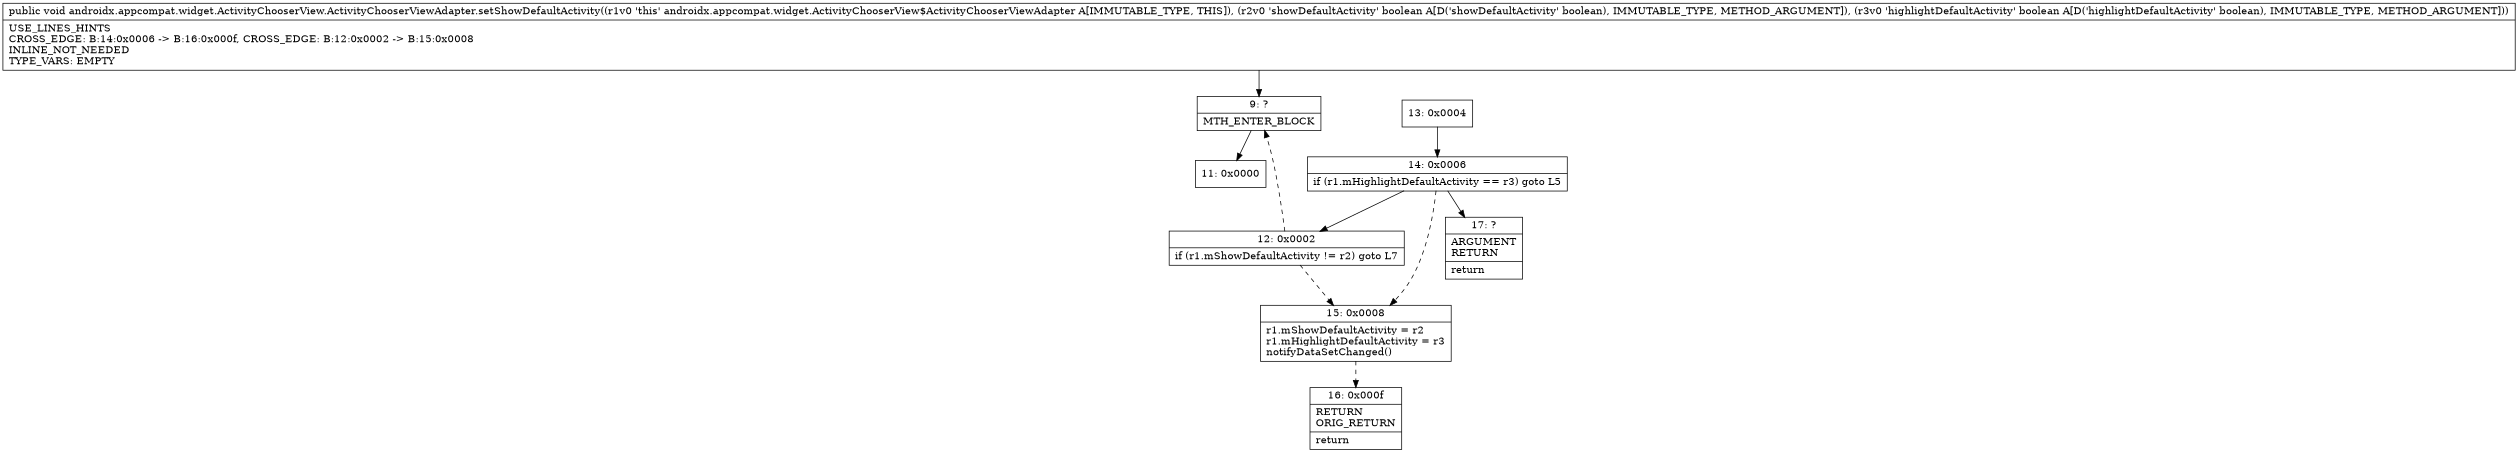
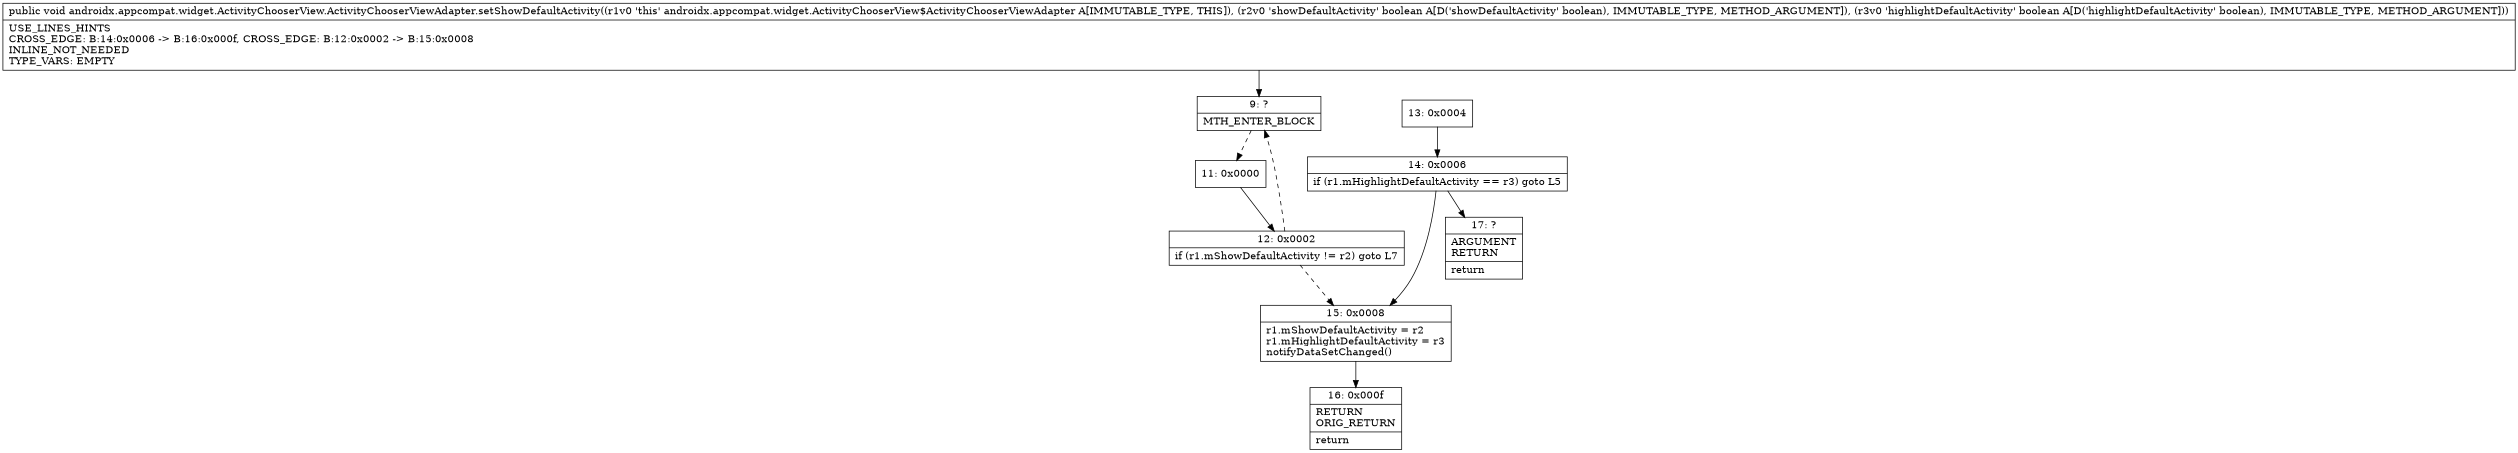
(1246, 142) -> (1246, 142)
(1365, 209) -> (1255, 206)
(1424, 249) -> (1424, 249)
(1356, 371) -> (1356, 371)
